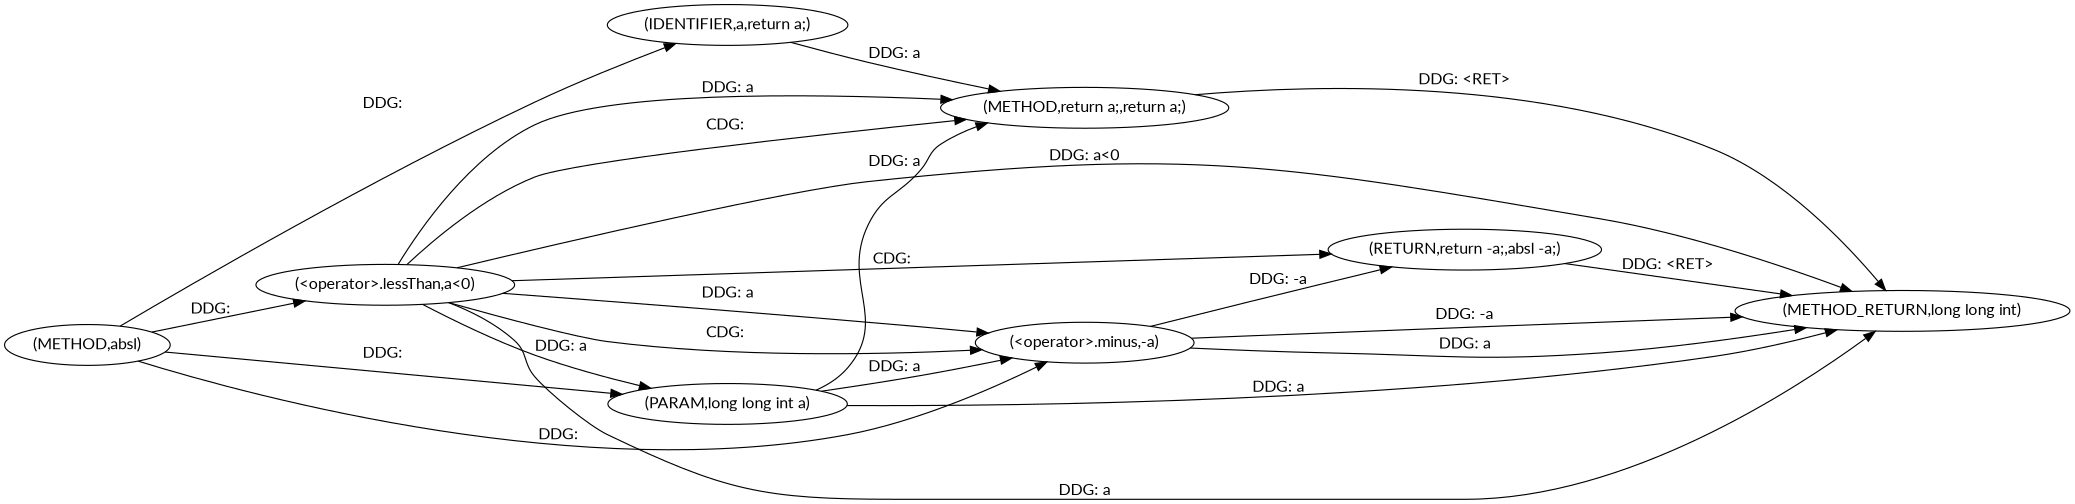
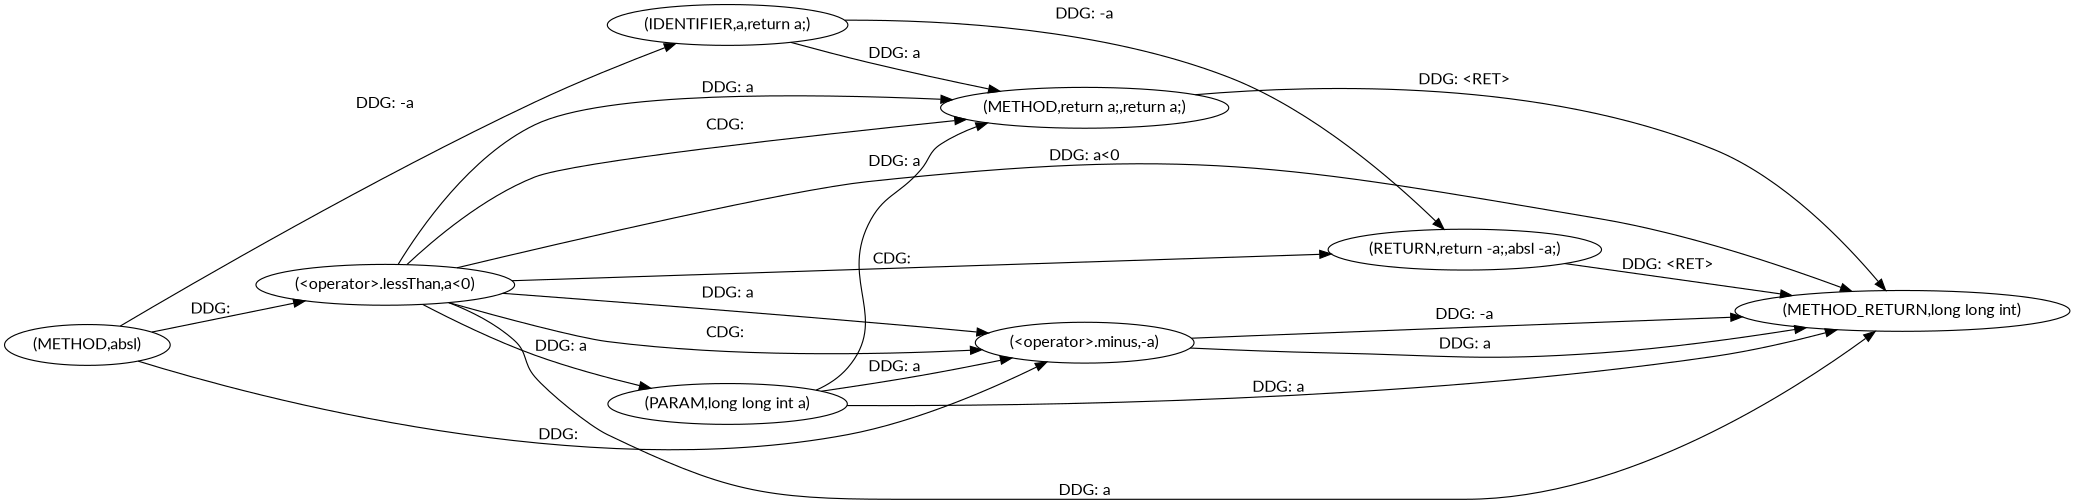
(385, 104) -> (385, 104)
(1265, 298) -> (1164, 57)
(388, 373) -> none
